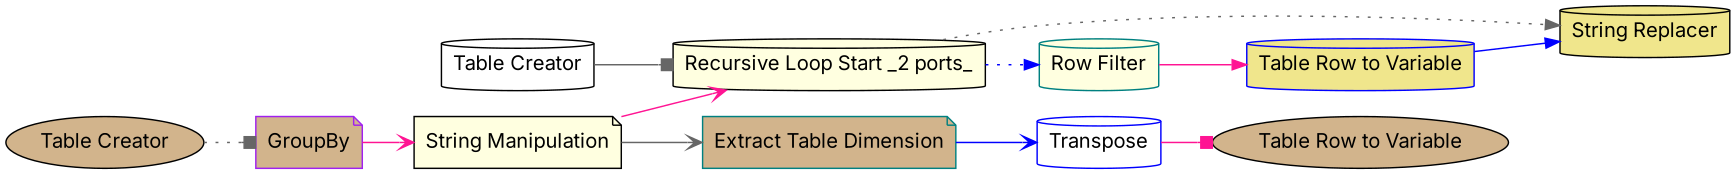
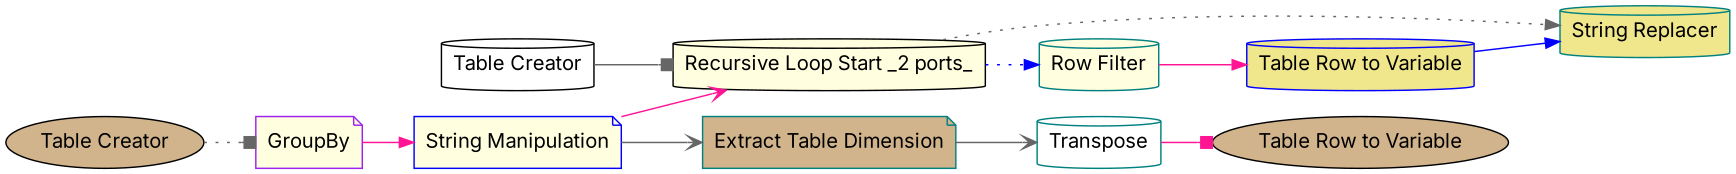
(1645, 32) -> (1645, 32)
(309, 142) -> (309, 142)
(381, 142) -> (381, 142)
(518, 142) -> (518, 142)
(989, 142) -> (989, 142)
(1099, 142) -> (1099, 142)
